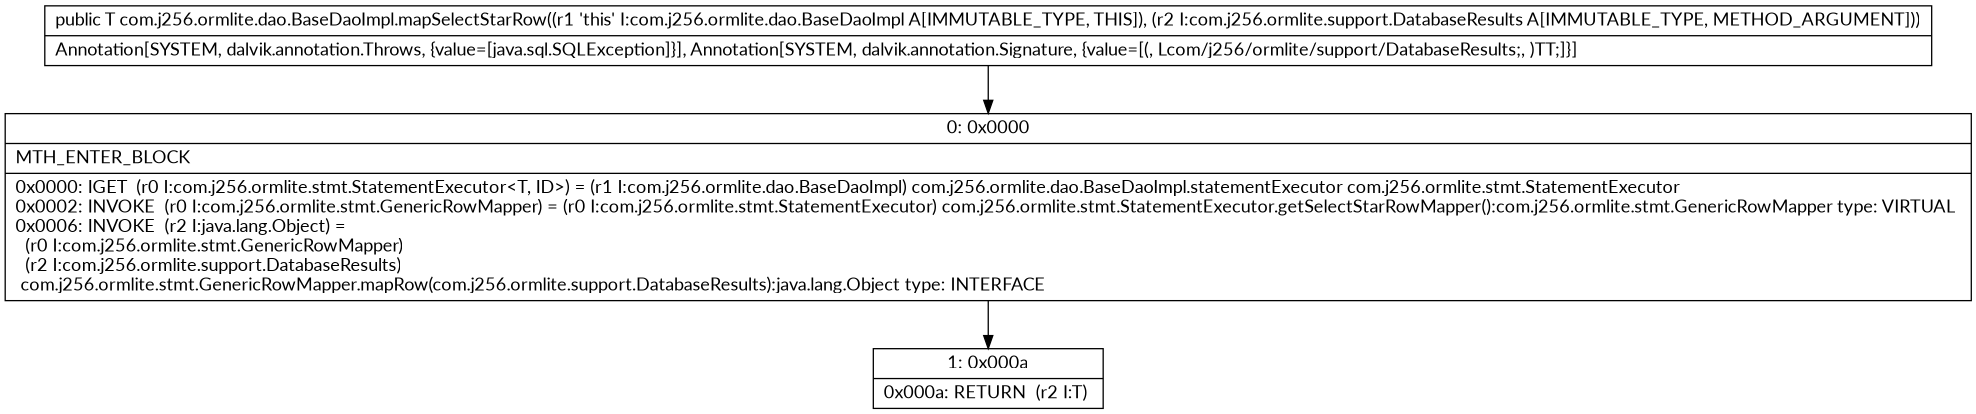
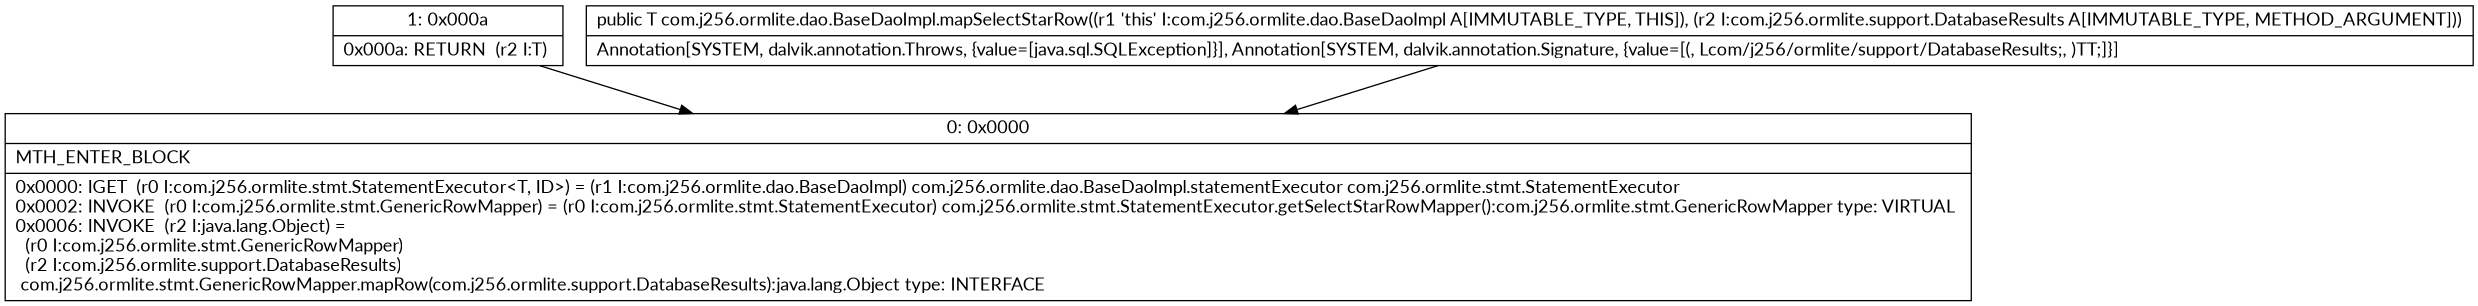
(988, 318) -> (610, 88)
